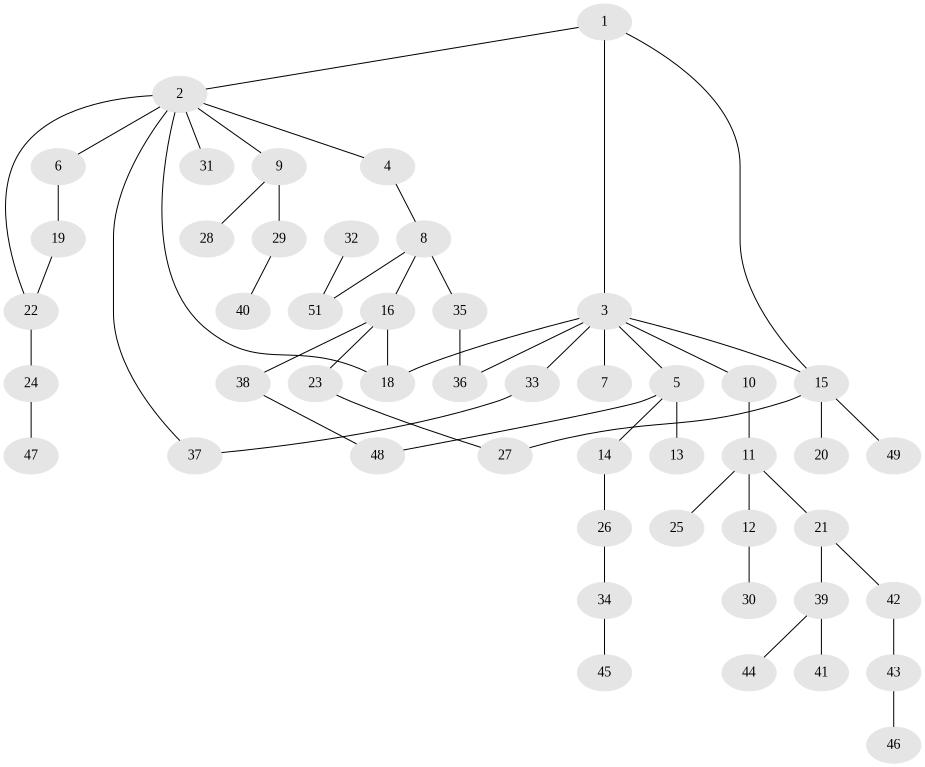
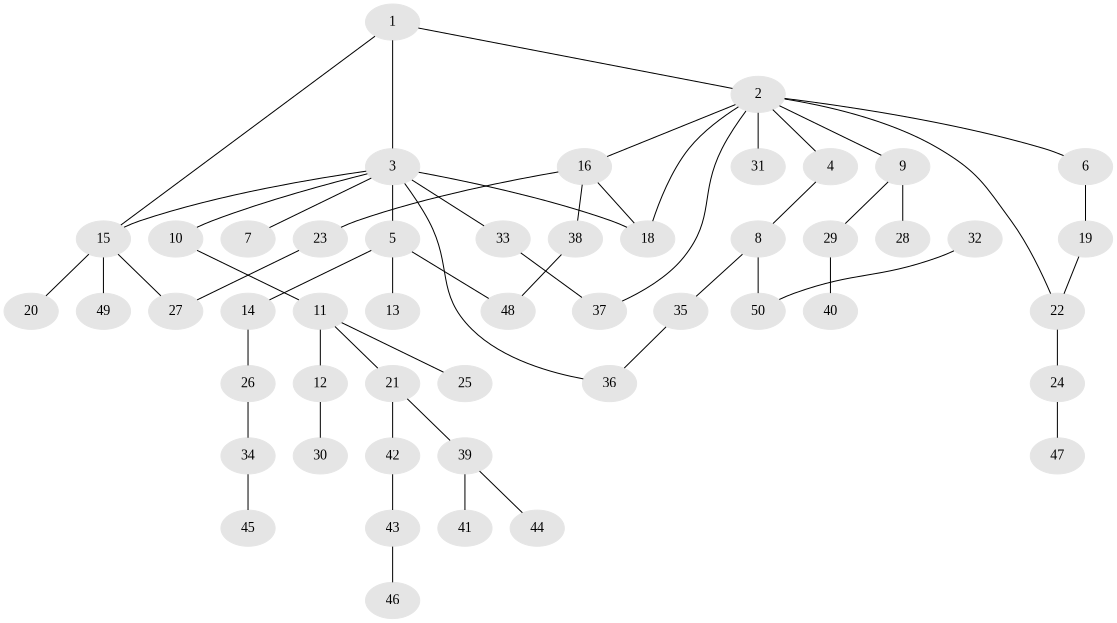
(406, 275) -> (671, 131)
(315, 311) -> (758, 311)
